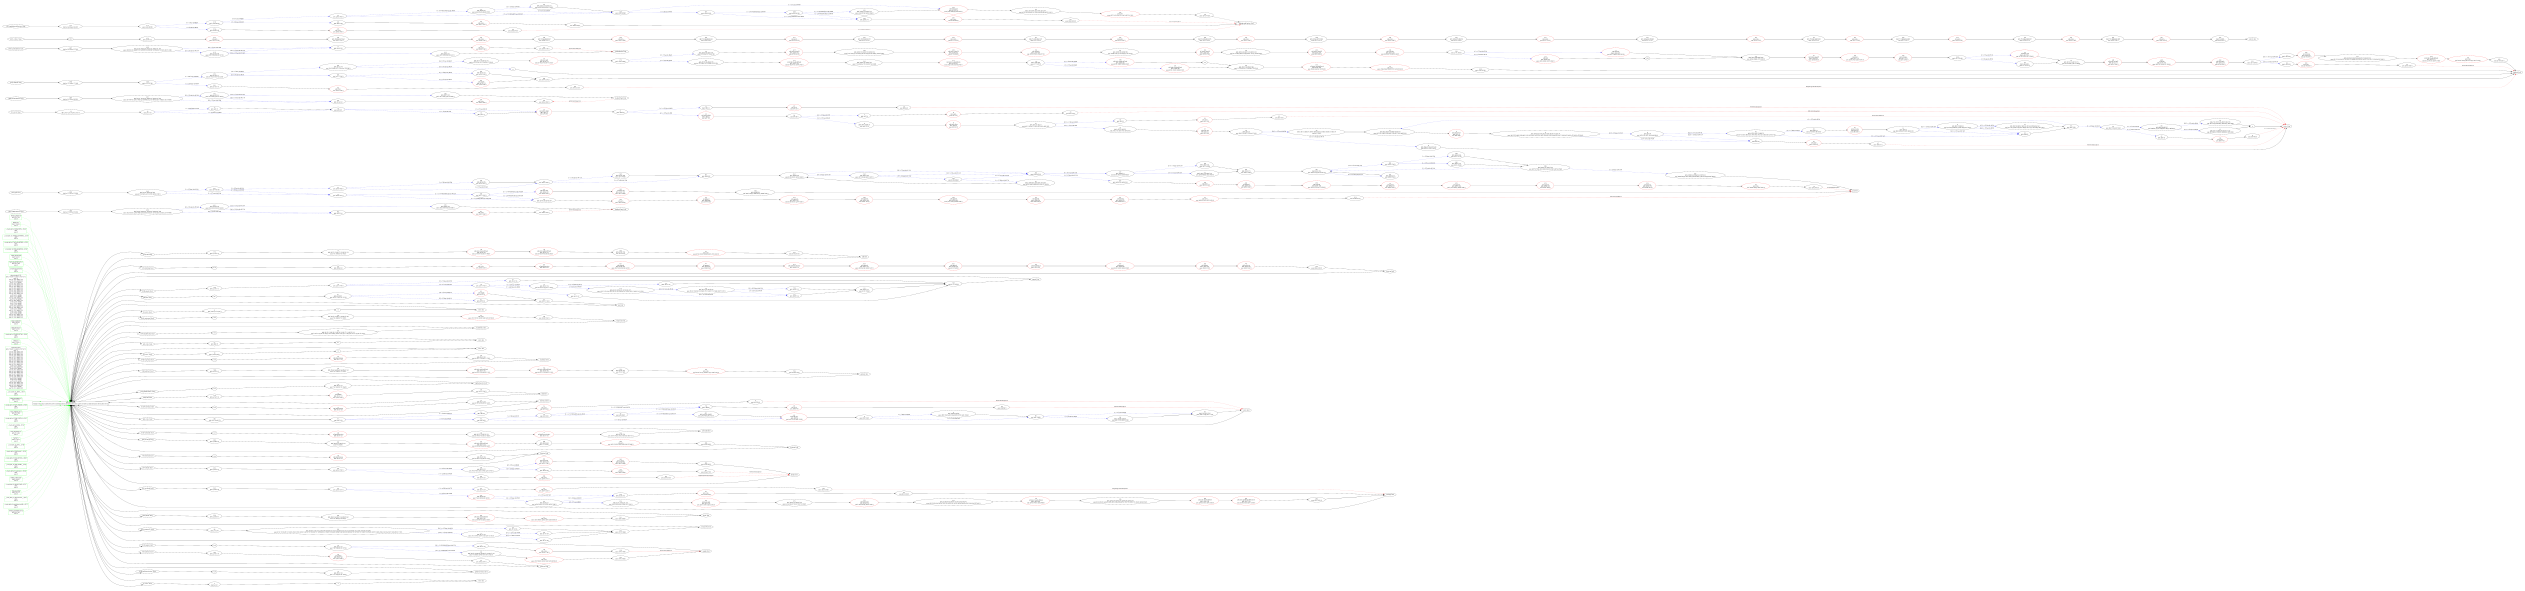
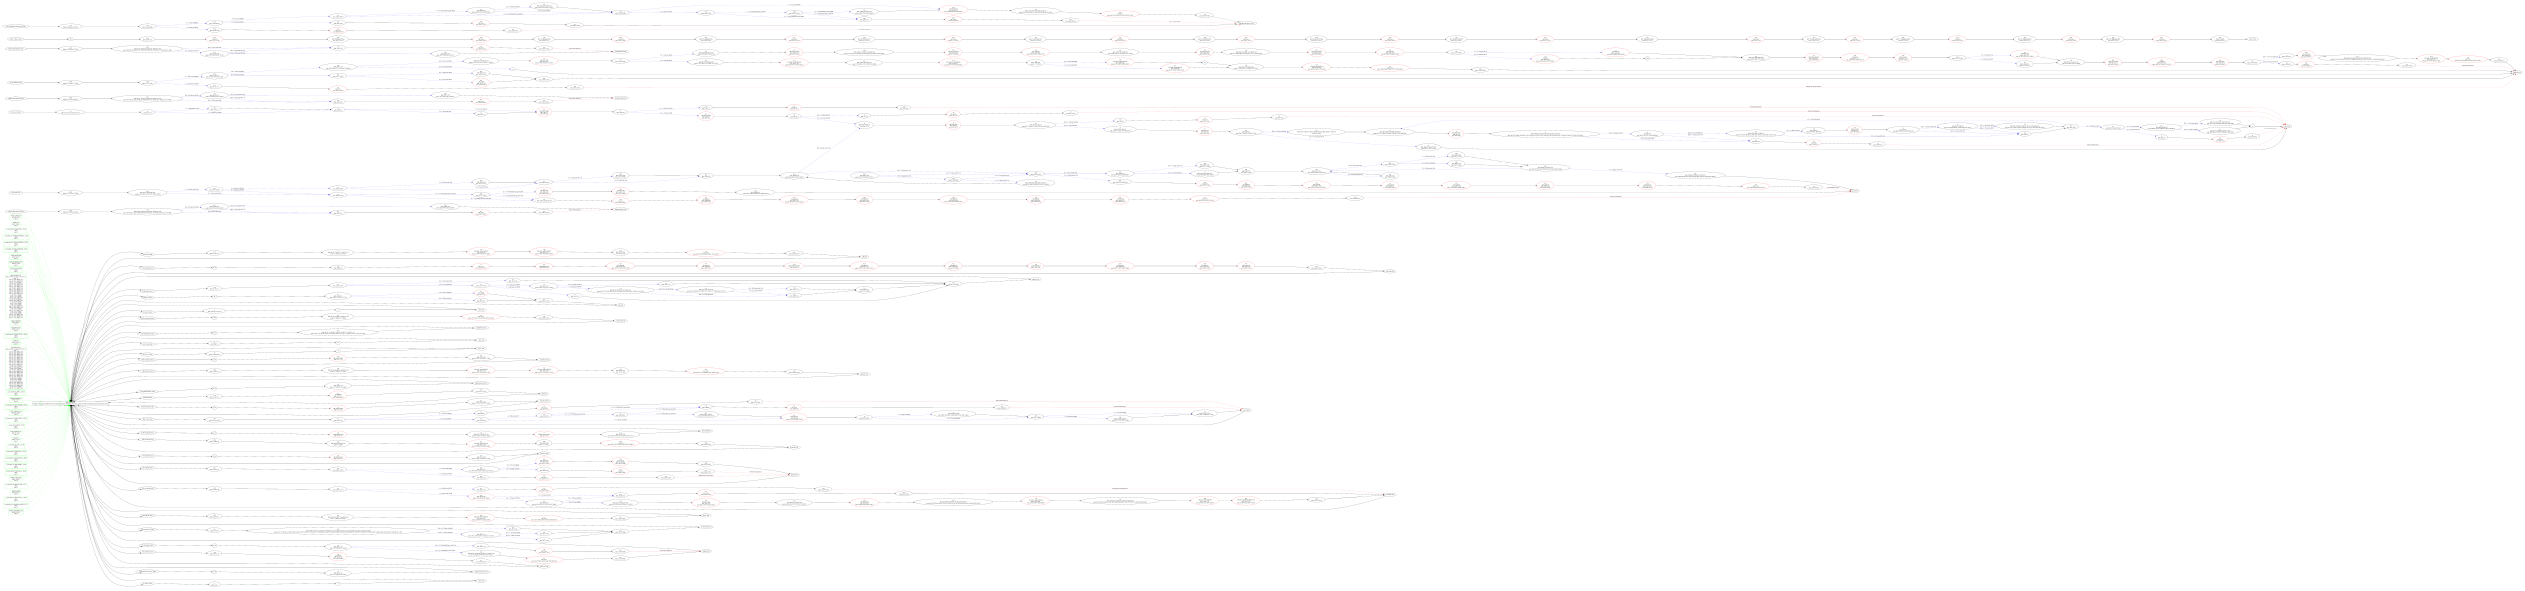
(584, 102) -> (582, 99)
(829, 176) -> (829, 151)
